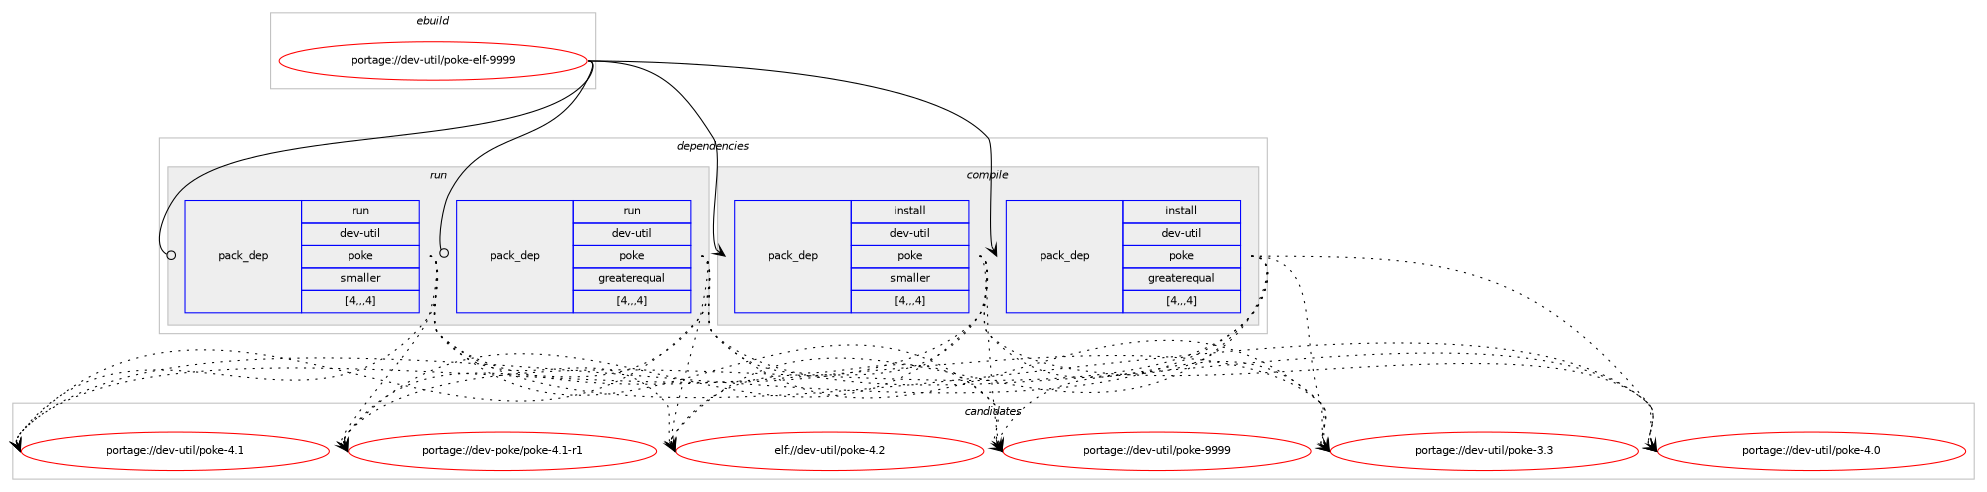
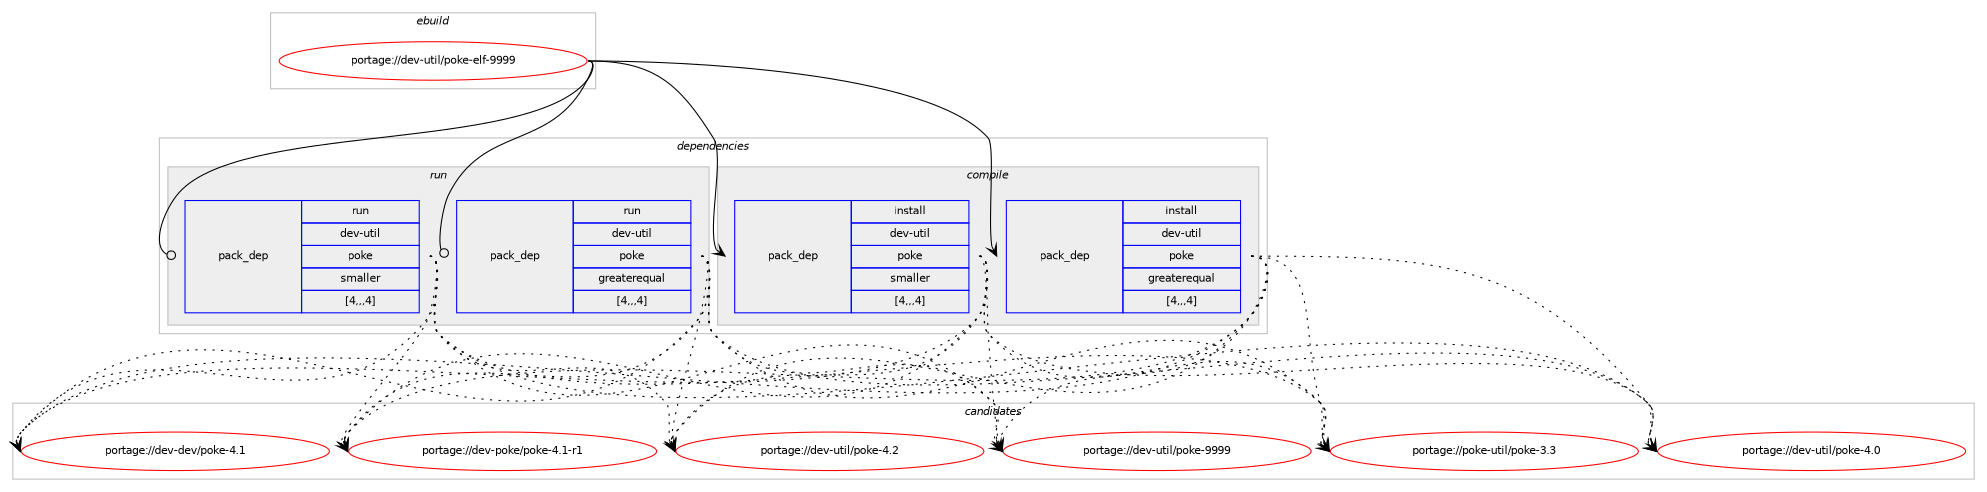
(175, 451) -> (175, 451)
(830, 451) -> (830, 451)
(1484, 451) -> (1484, 451)
